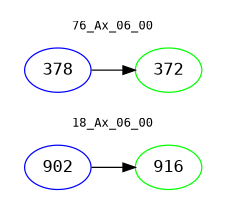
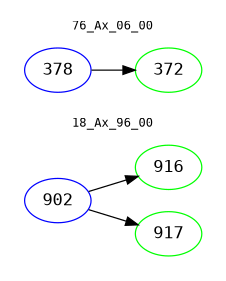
(113, 124) -> (113, 124)
none -> (169, 234)
